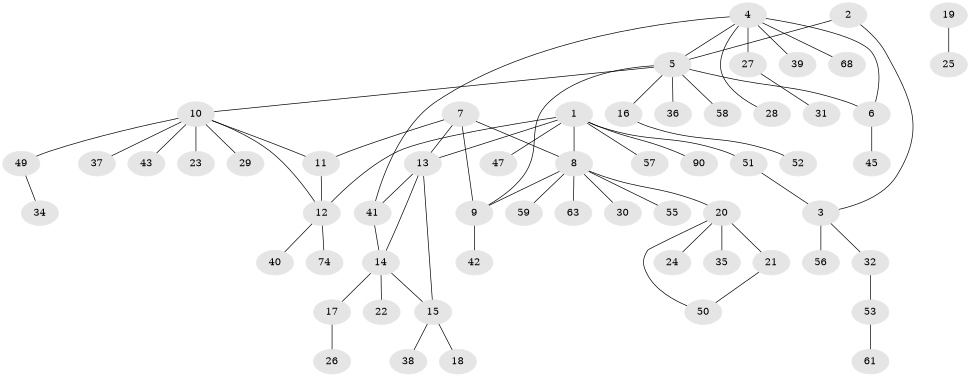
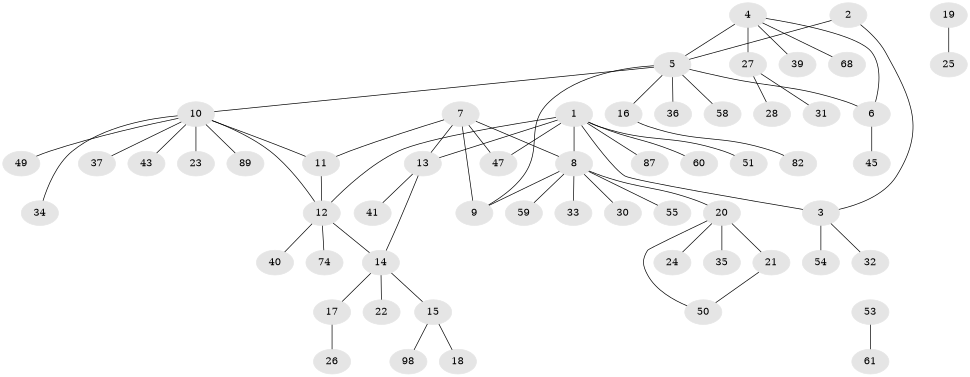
(521, 60) -> none
(722, 72) -> (760, 89)
none -> (480, 139)
(245, 164) -> (245, 164)
(650, 164) -> (650, 164)
(699, 164) -> (699, 164)
(798, 164) -> (798, 164)
(31, 188) -> (77, 148)
(785, 188) -> (681, 188)
(573, 213) -> (573, 213)
(377, 238) -> (351, 238)
(428, 238) -> none
(474, 263) -> none
(821, 263) -> (821, 263)
(870, 287) -> none
(408, 362) -> (408, 362)
